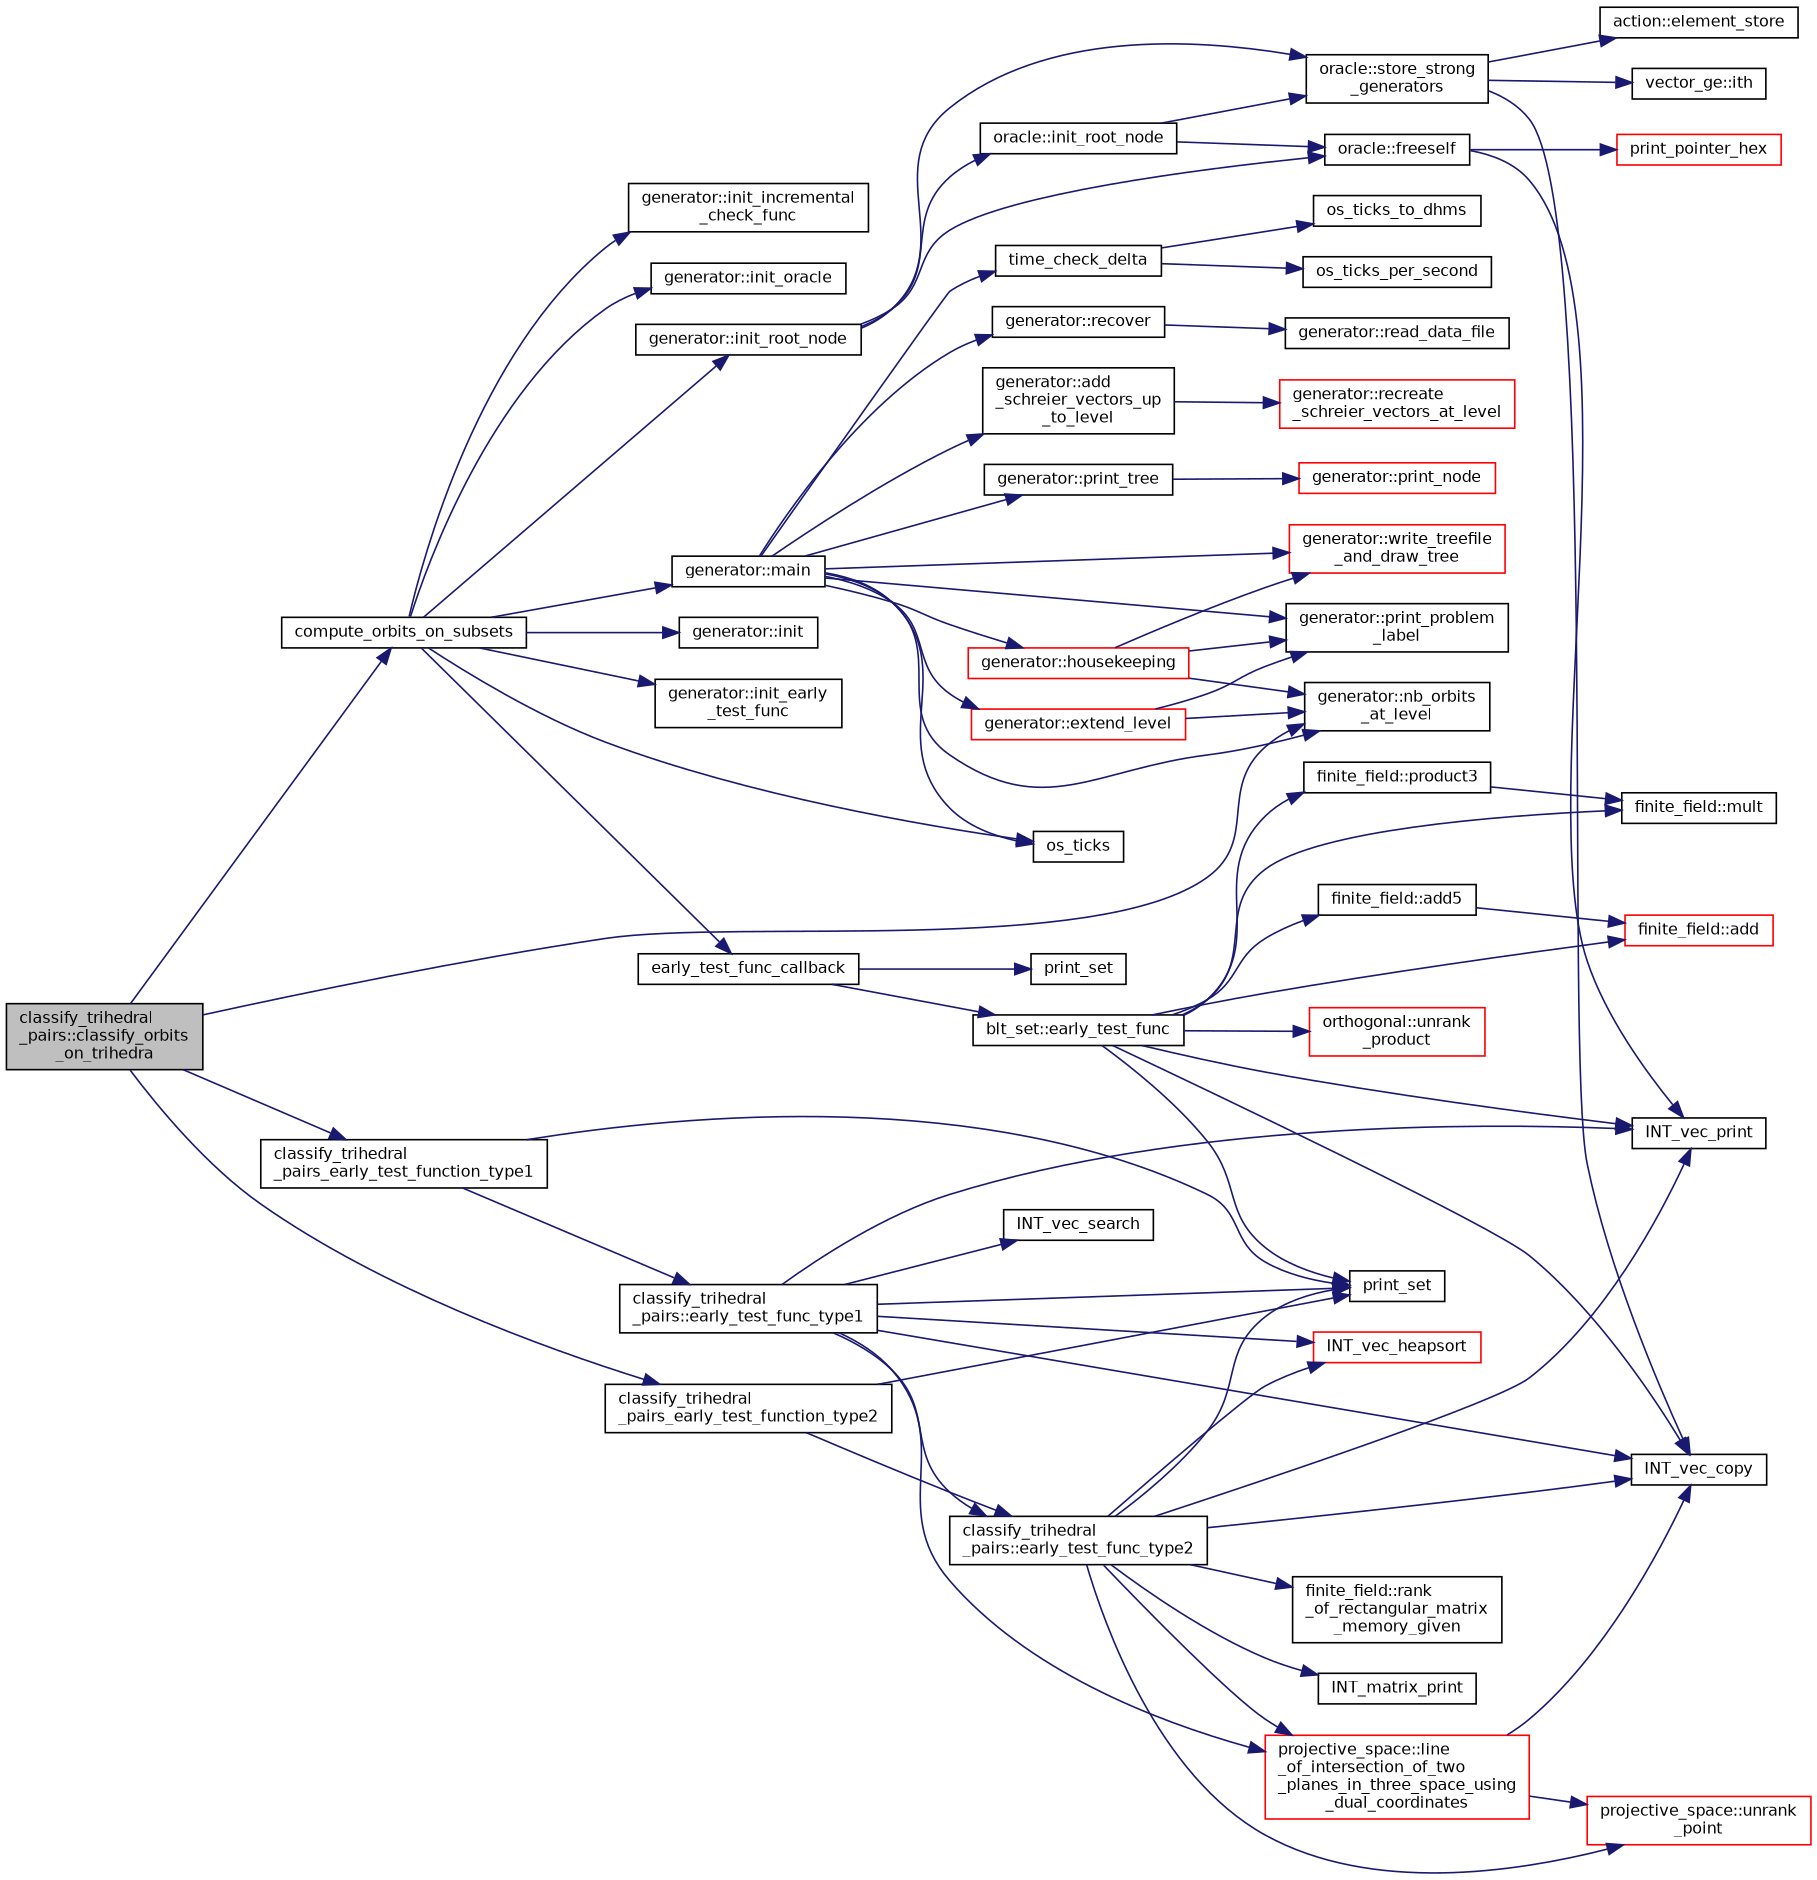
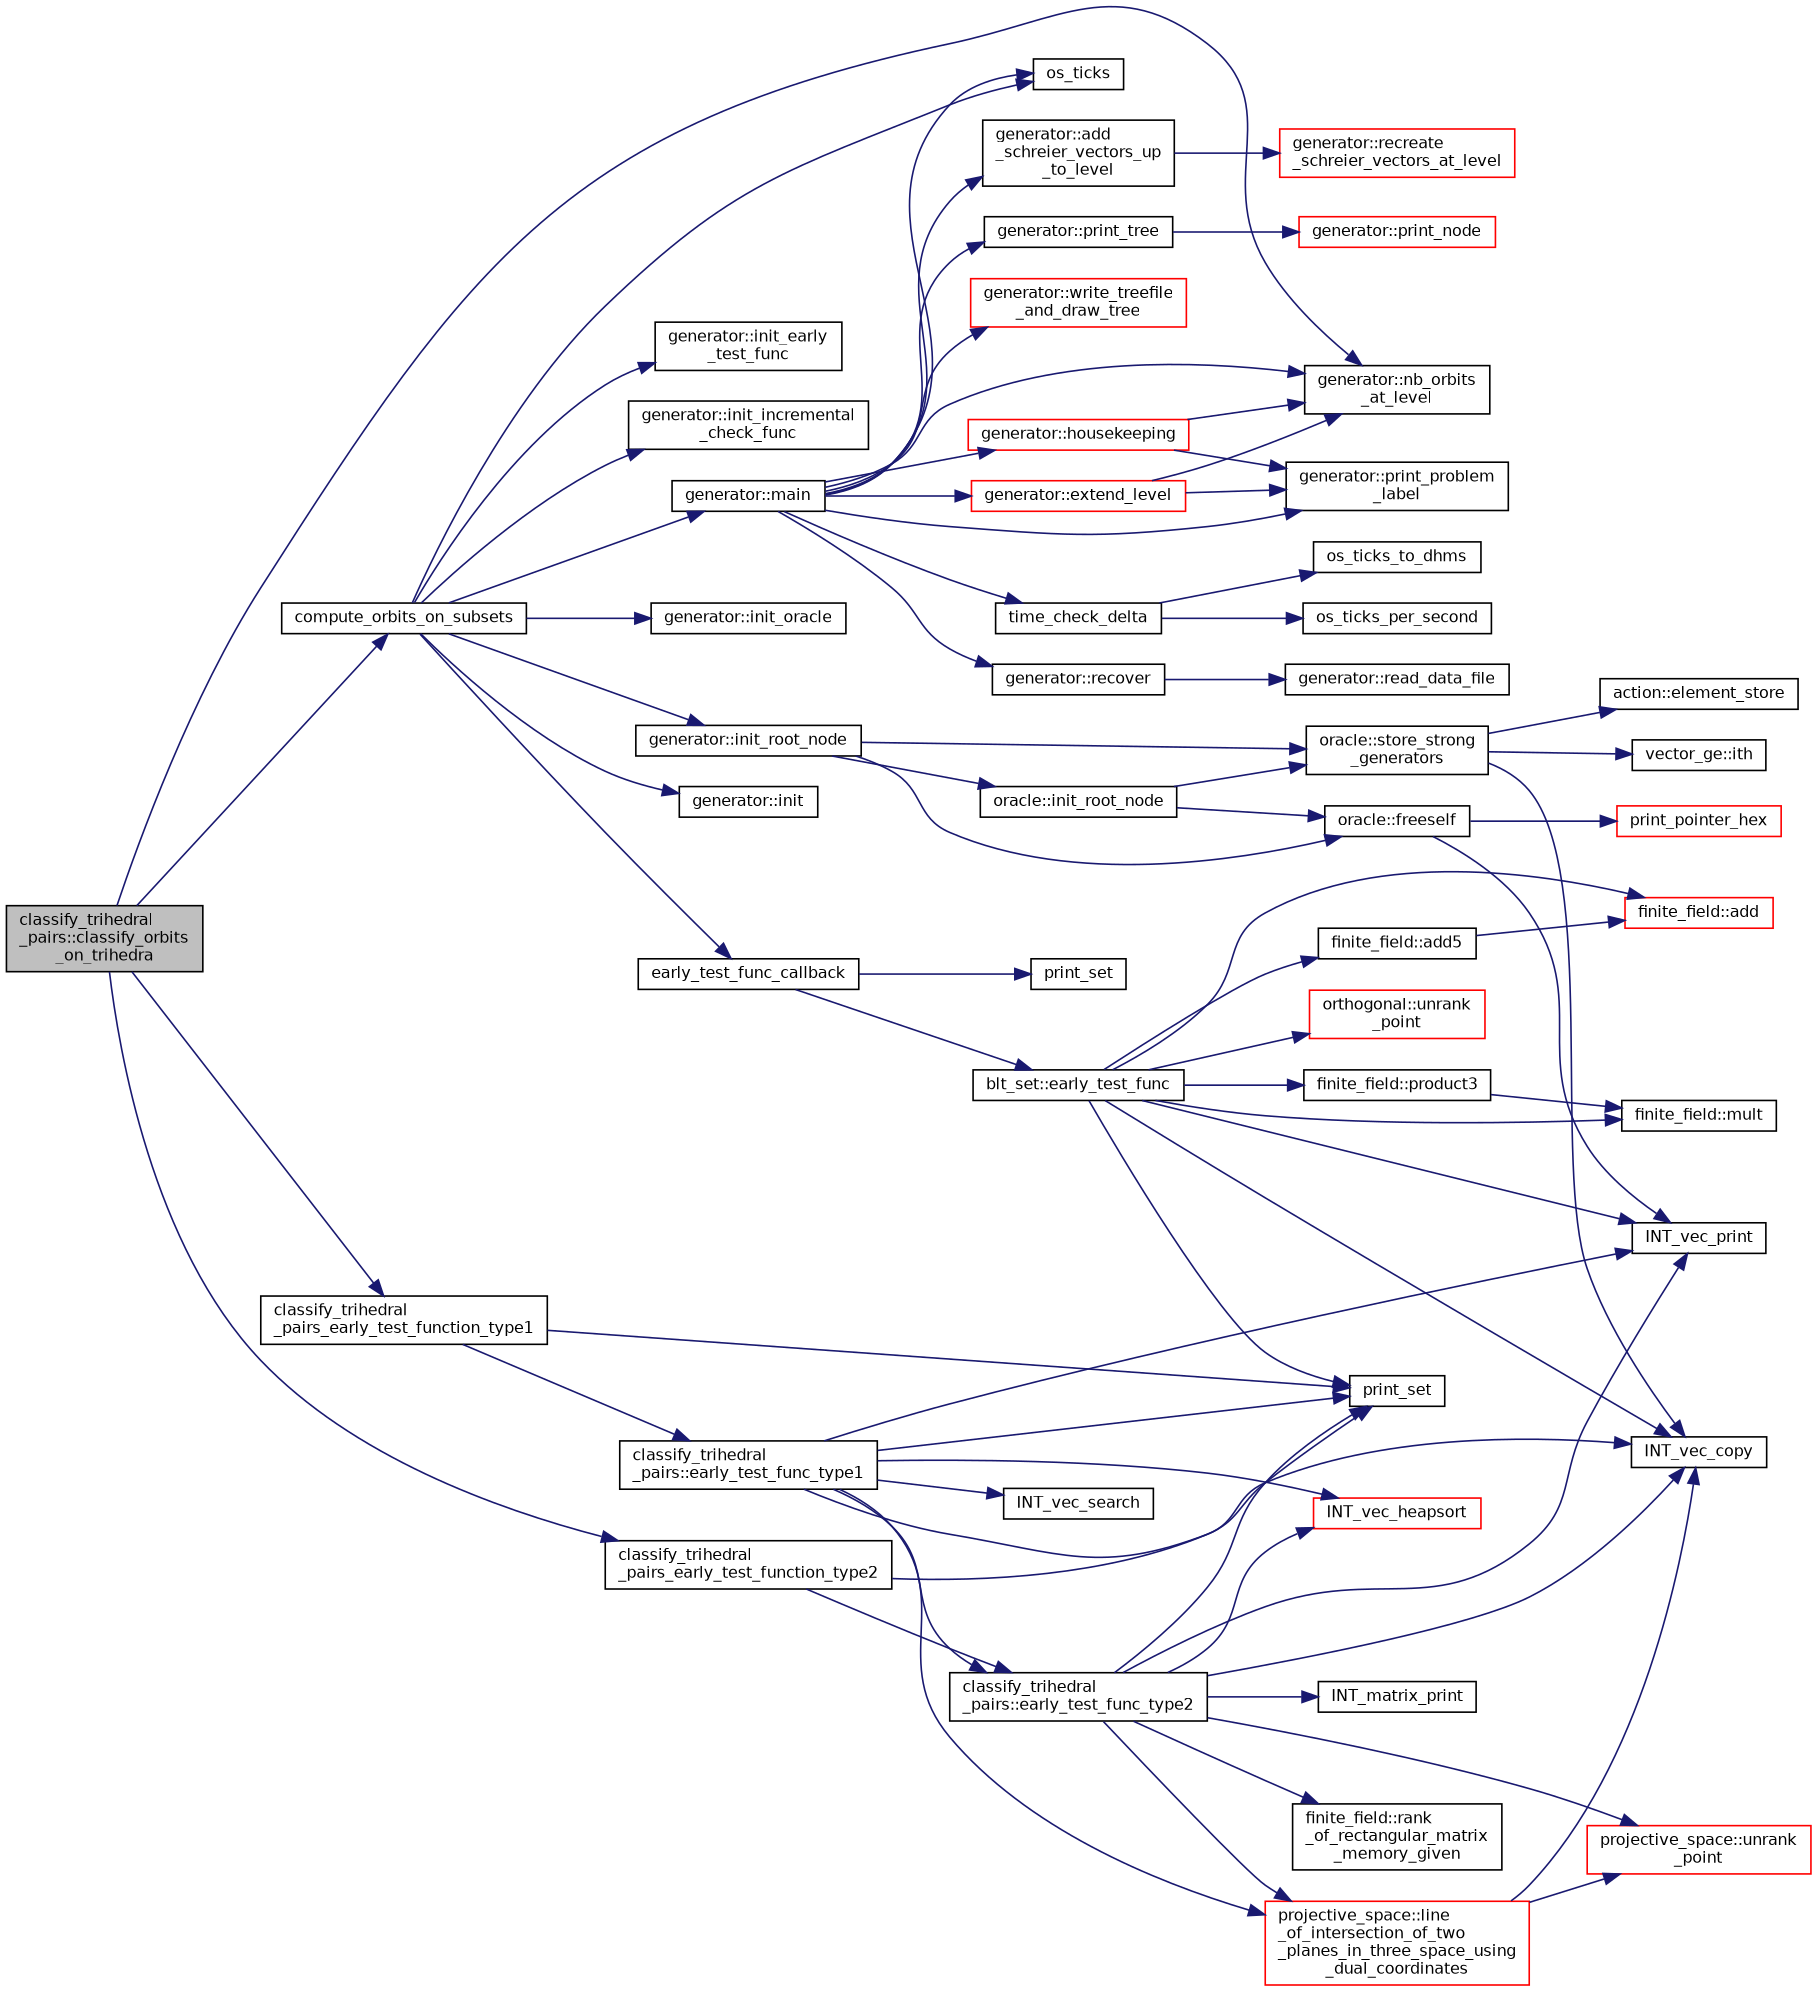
(1181, 620) -> none
(1397, 1032) -> (1397, 1014)
